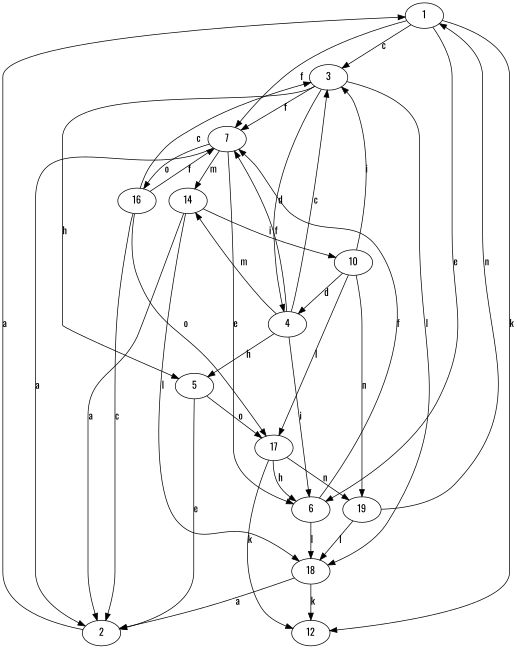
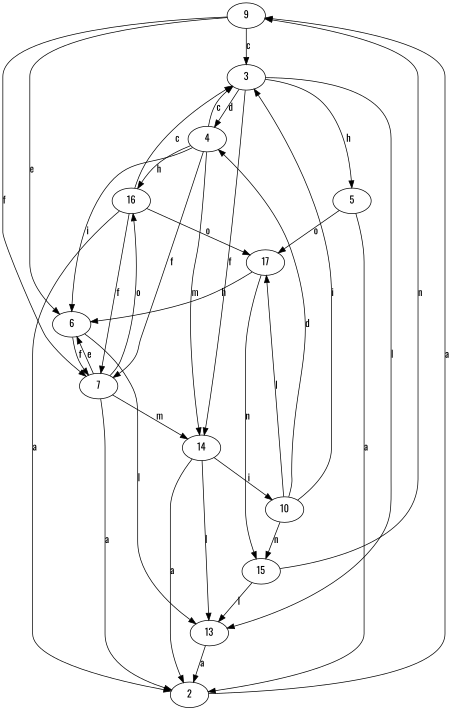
(424, 16) -> (246, 16)
(281, 106) -> (228, 259)
(244, 353) -> (157, 165)
(117, 417) -> (35, 448)
(196, 510) -> (367, 448)
(362, 510) -> (261, 571)
(311, 571) -> (209, 633)
(311, 633) -> none
